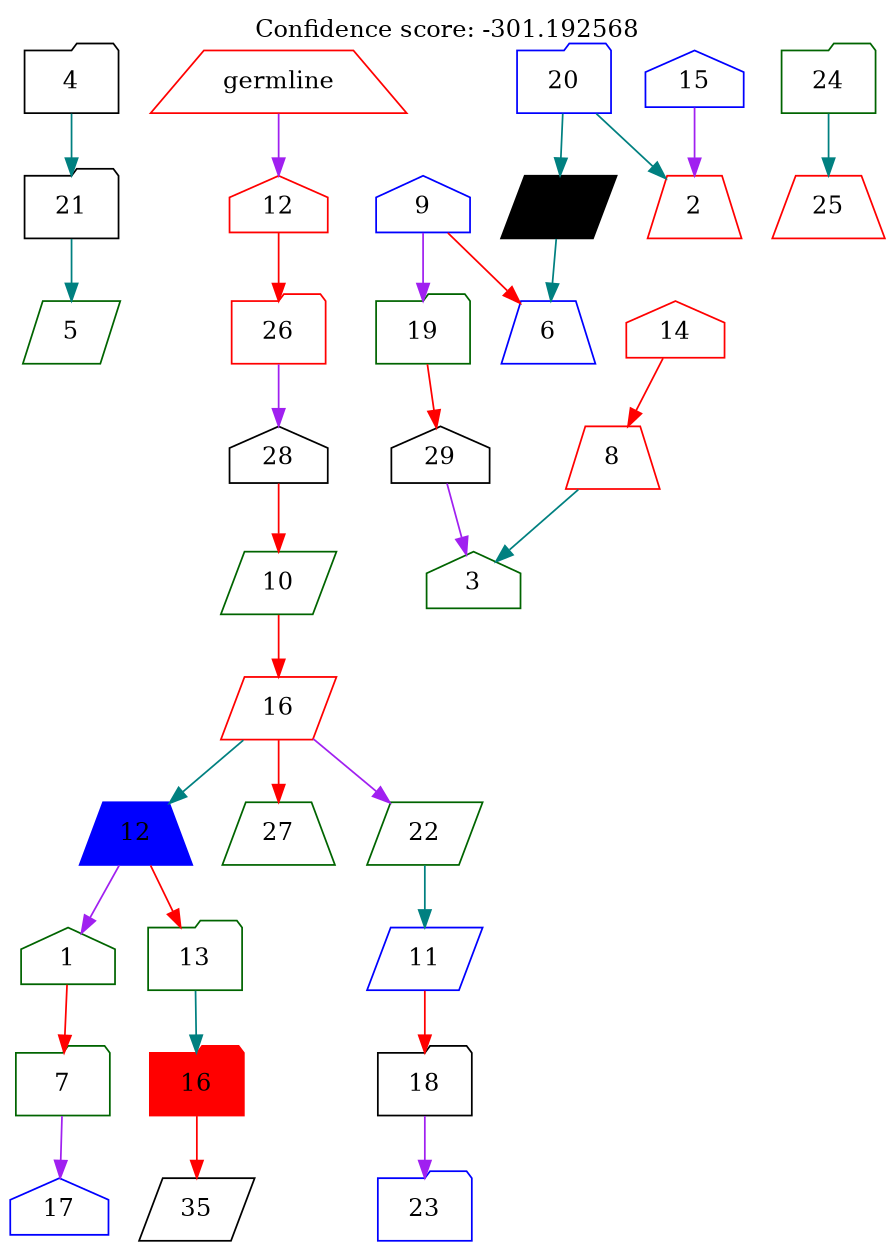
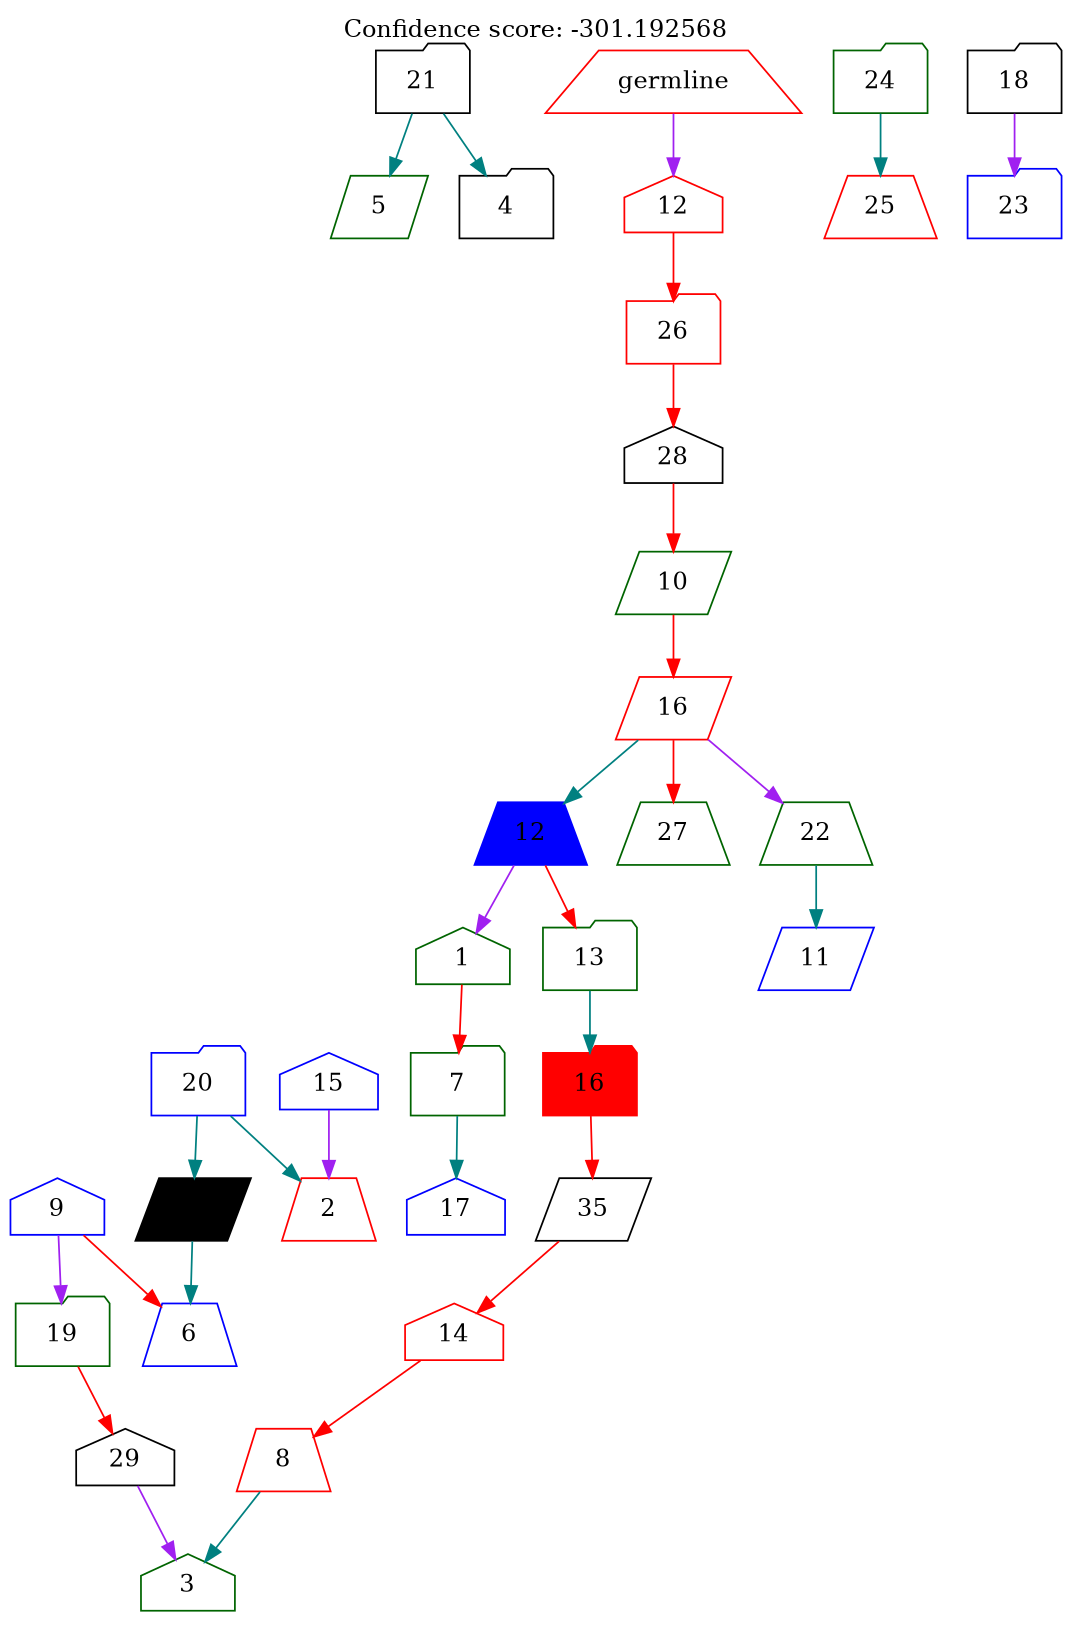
(72, 136) -> (460, 137)
(279, 387) -> (673, 387)
(425, 834) -> (816, 834)
(425, 1013) -> none
(61, 1138) -> (457, 1138)
none -> (525, 1271)
